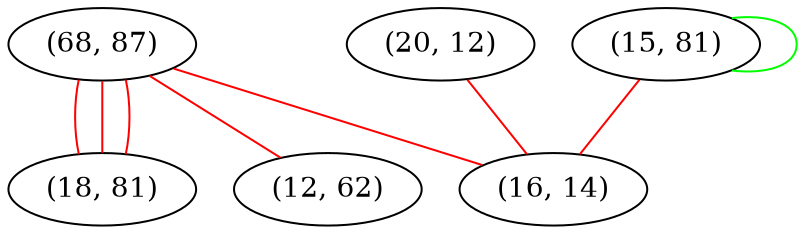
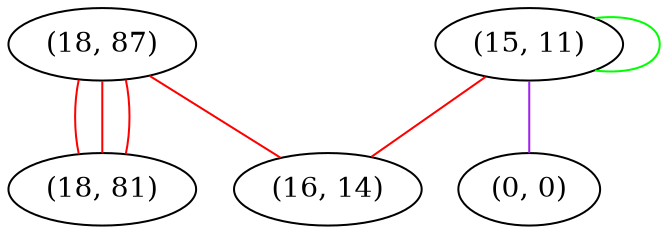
(102, 44) -> (102, 44)
(441, 44) -> none
(666, 44) -> (529, 44)
(328, 189) -> none
none -> (529, 189)
